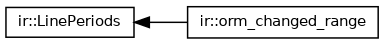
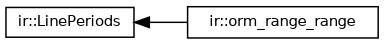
(283, 22) -> (283, 22)
